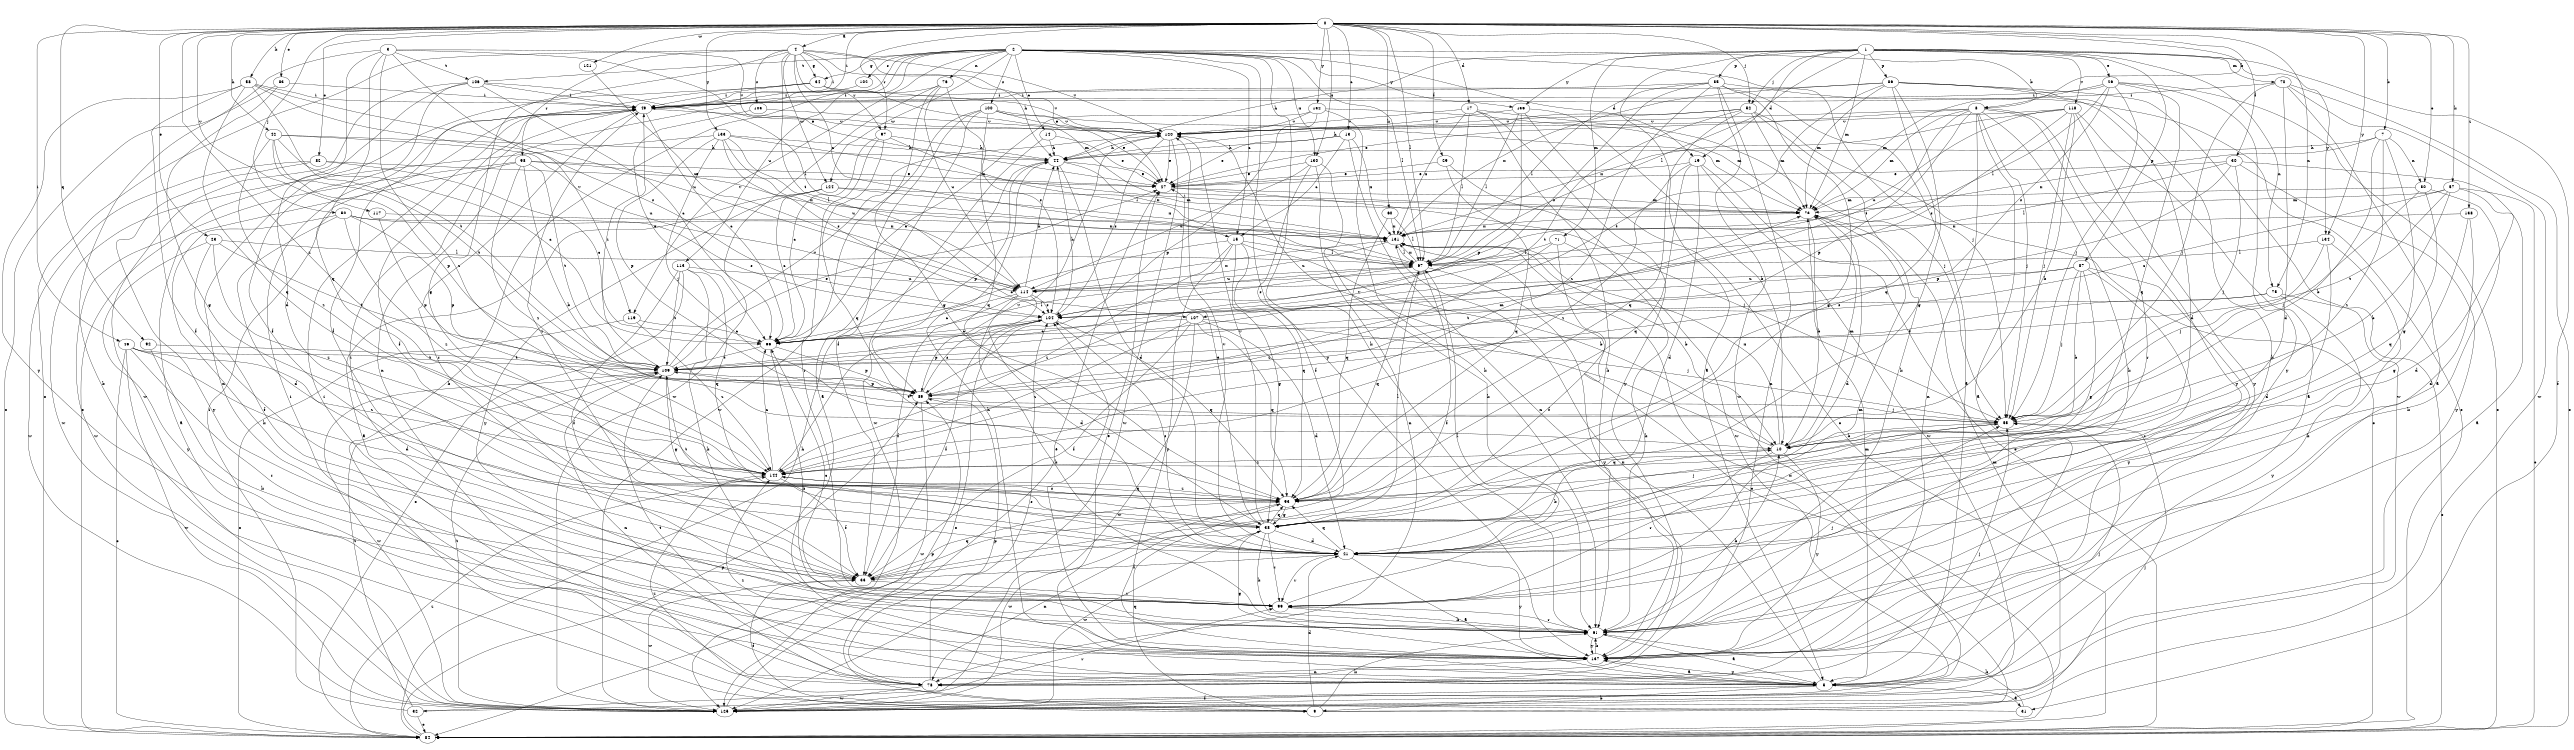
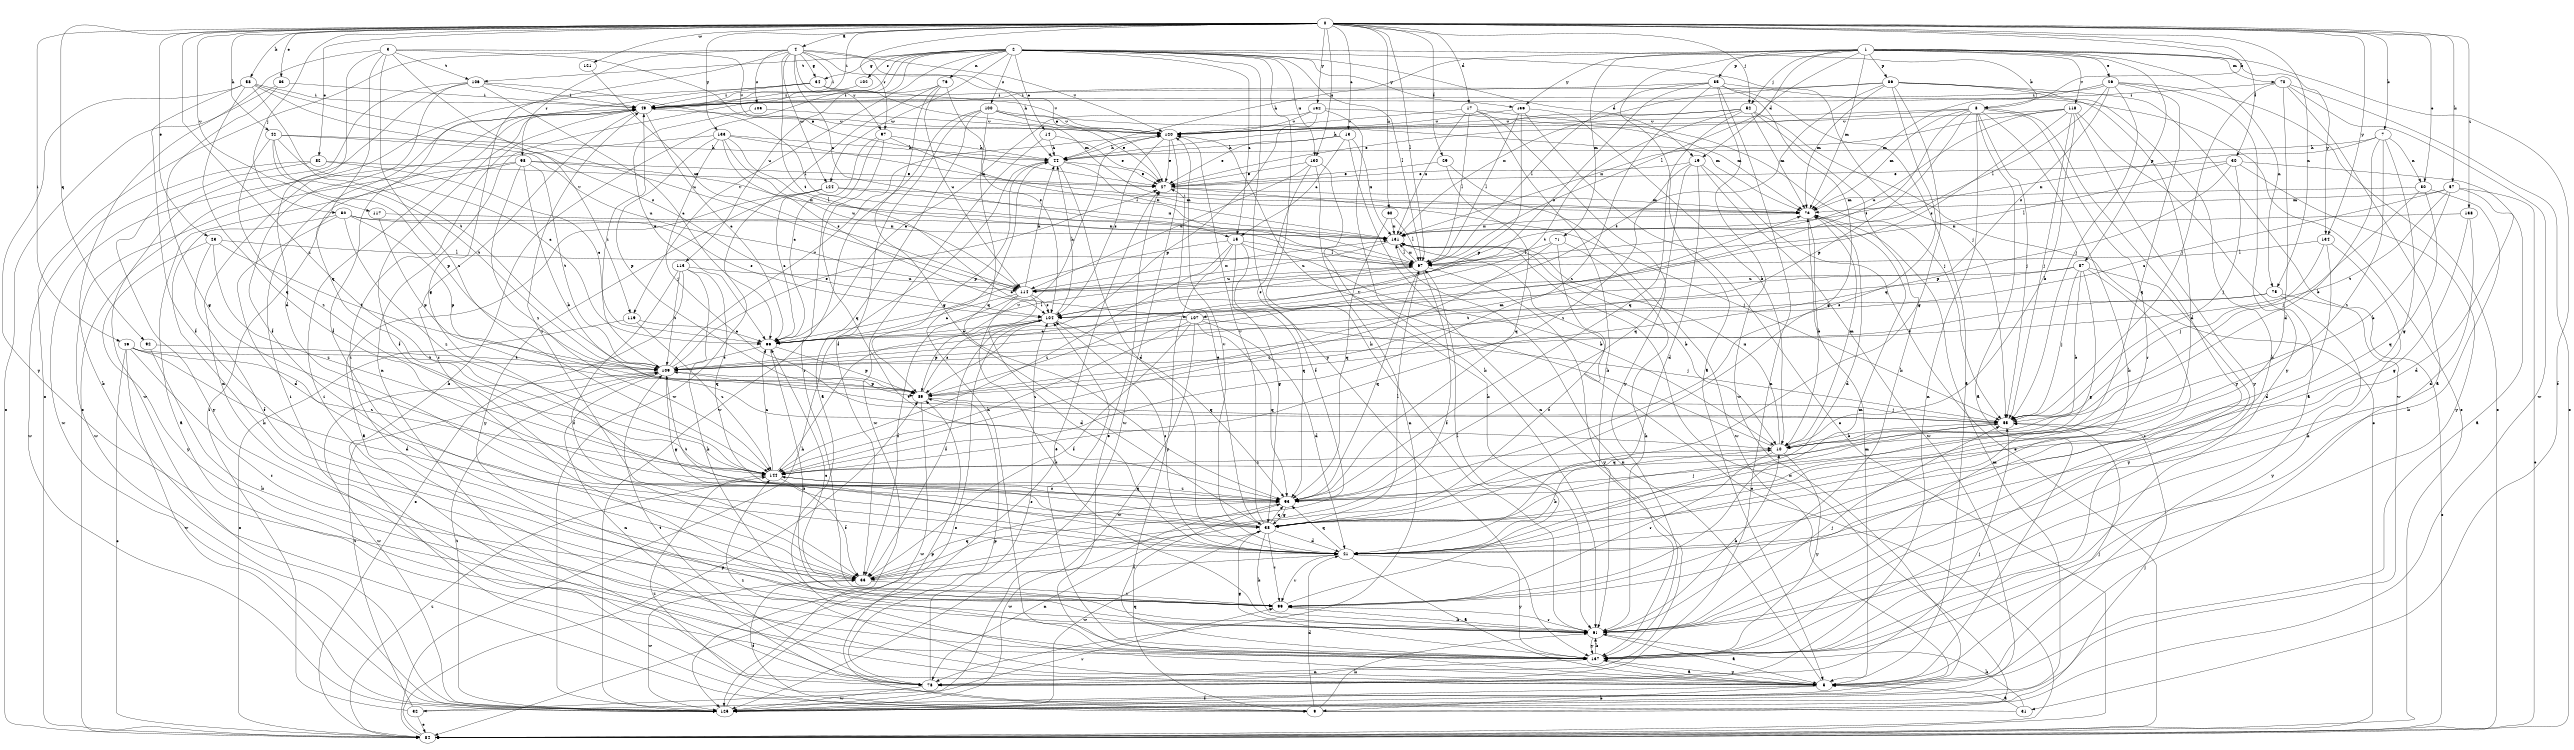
(1927, 689) -> (1928, 689)
